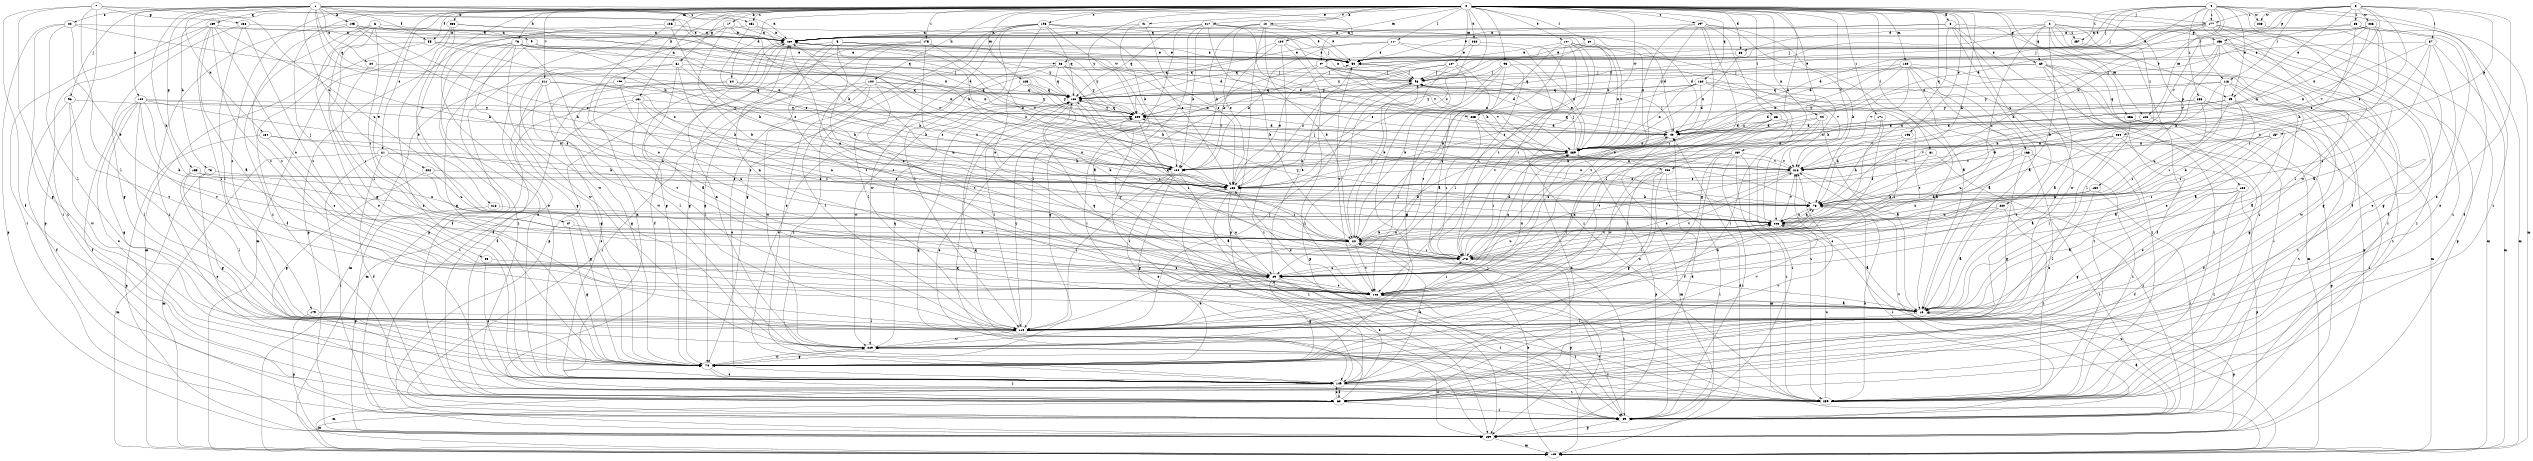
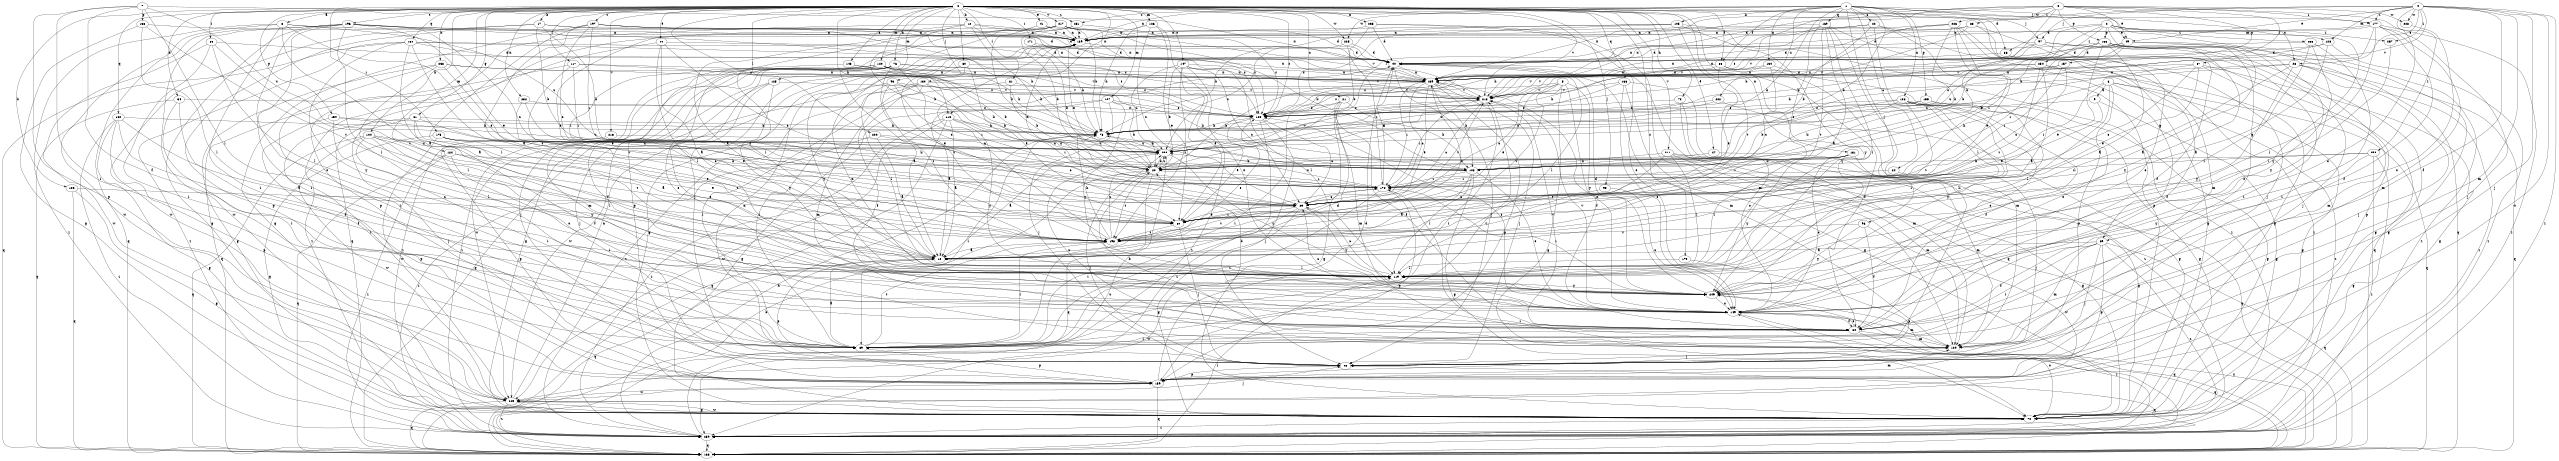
(1153, 33) -> (1056, 33)
(1072, 47) -> (1167, 119)
(1621, 162) -> (935, 76)
(1873, 179) -> (1067, 108)
